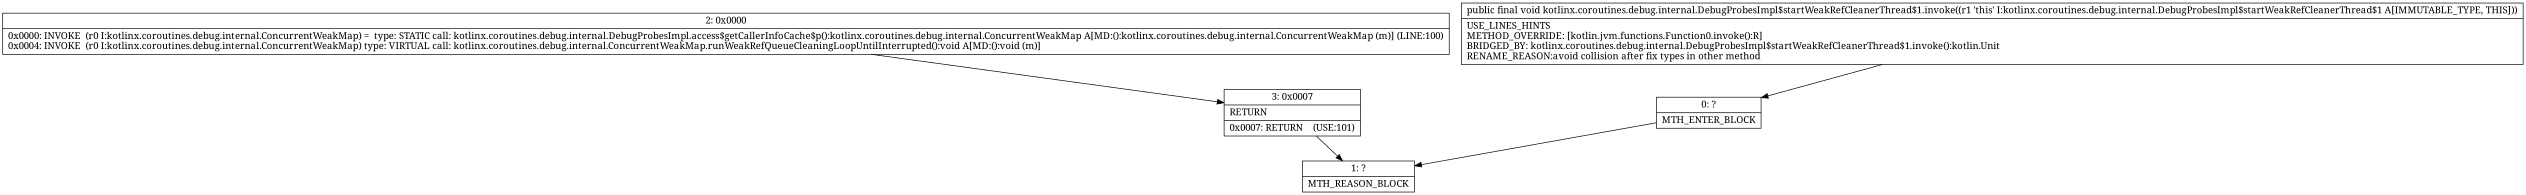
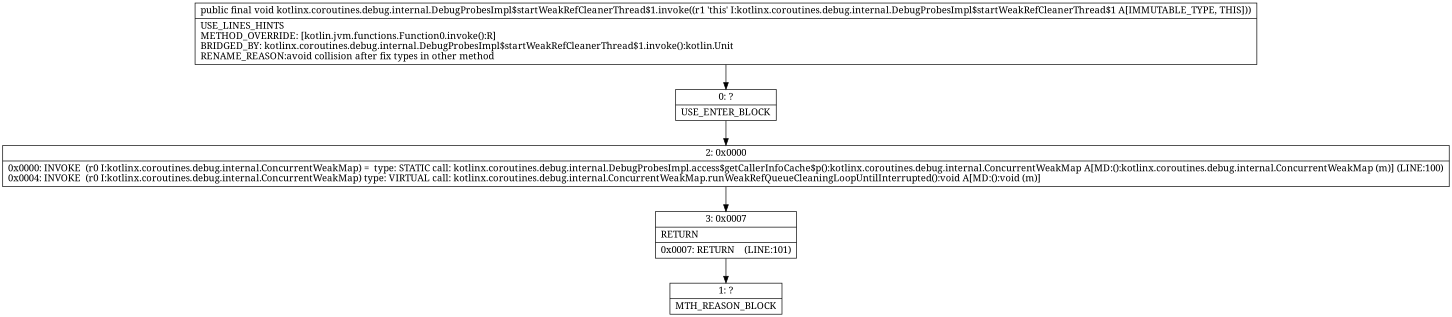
(1709, 120) -> (726, 112)
(1292, 128) -> (726, 250)
(1539, 144) -> (726, 130)
